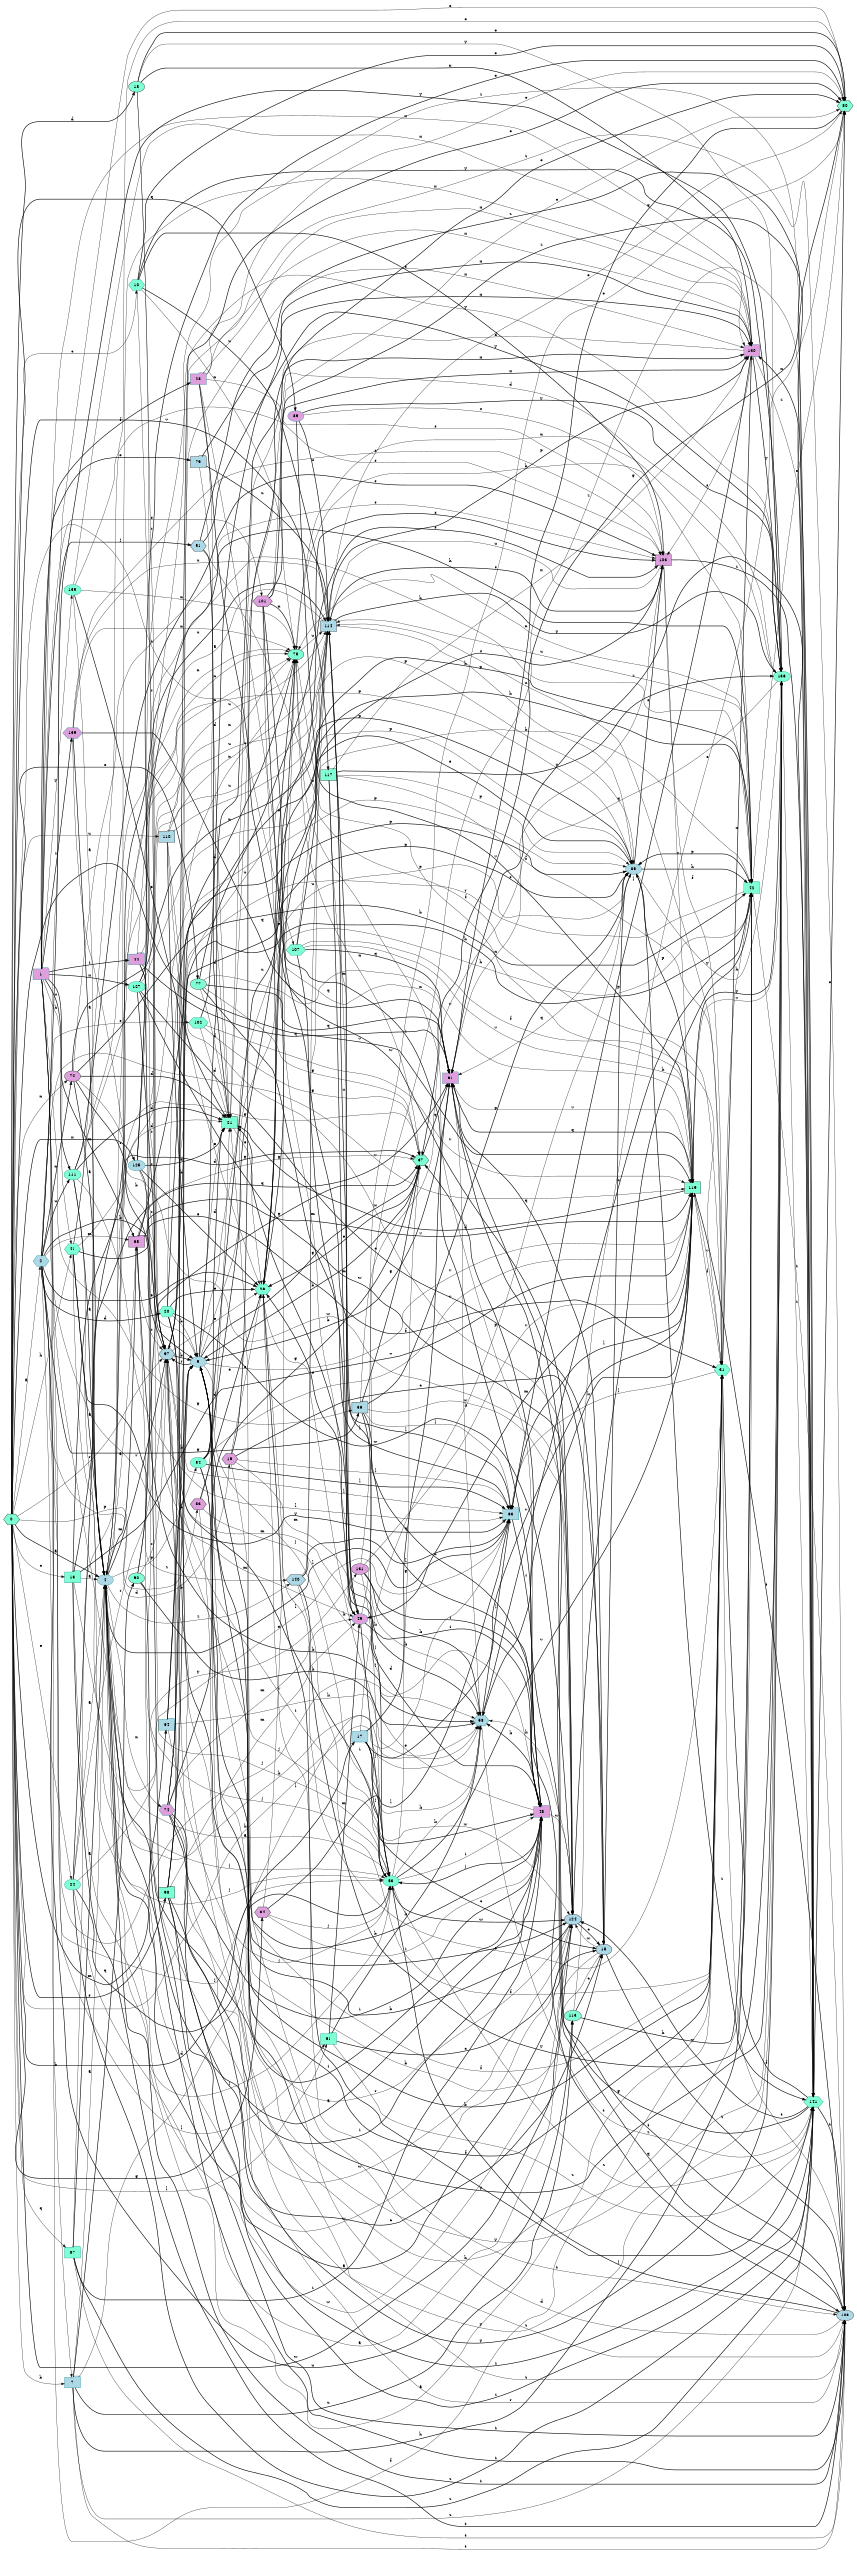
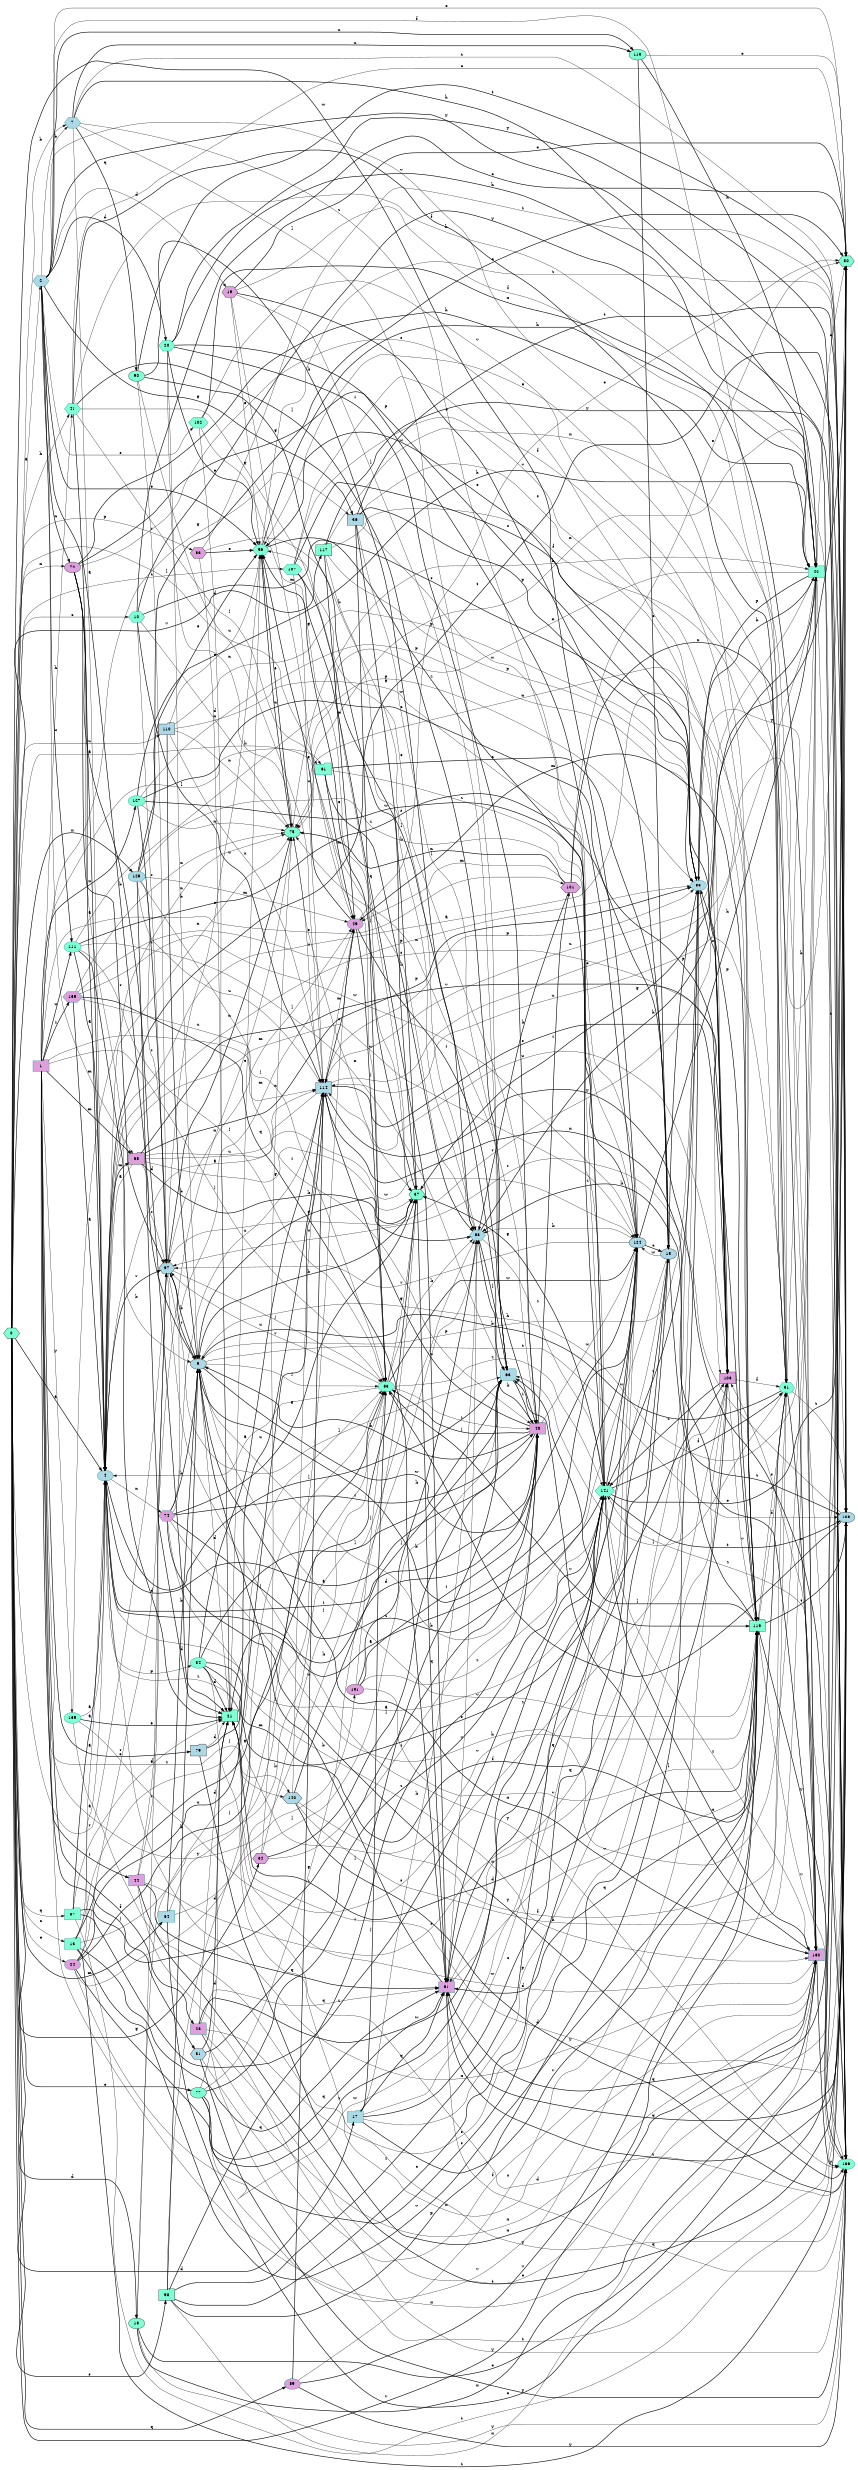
(542, 450) -> (571, 1129)
(305, 924) -> none
(441, 1204) -> (550, 1173)
(263, 1289) -> (261, 550)
(198, 1362) -> (198, 1364)
(466, 1405) -> (462, 1737)
(296, 1513) -> (292, 410)
none -> (536, 1833)
(73, 1885) -> (73, 1965)
(73, 2383) -> (73, 123)
